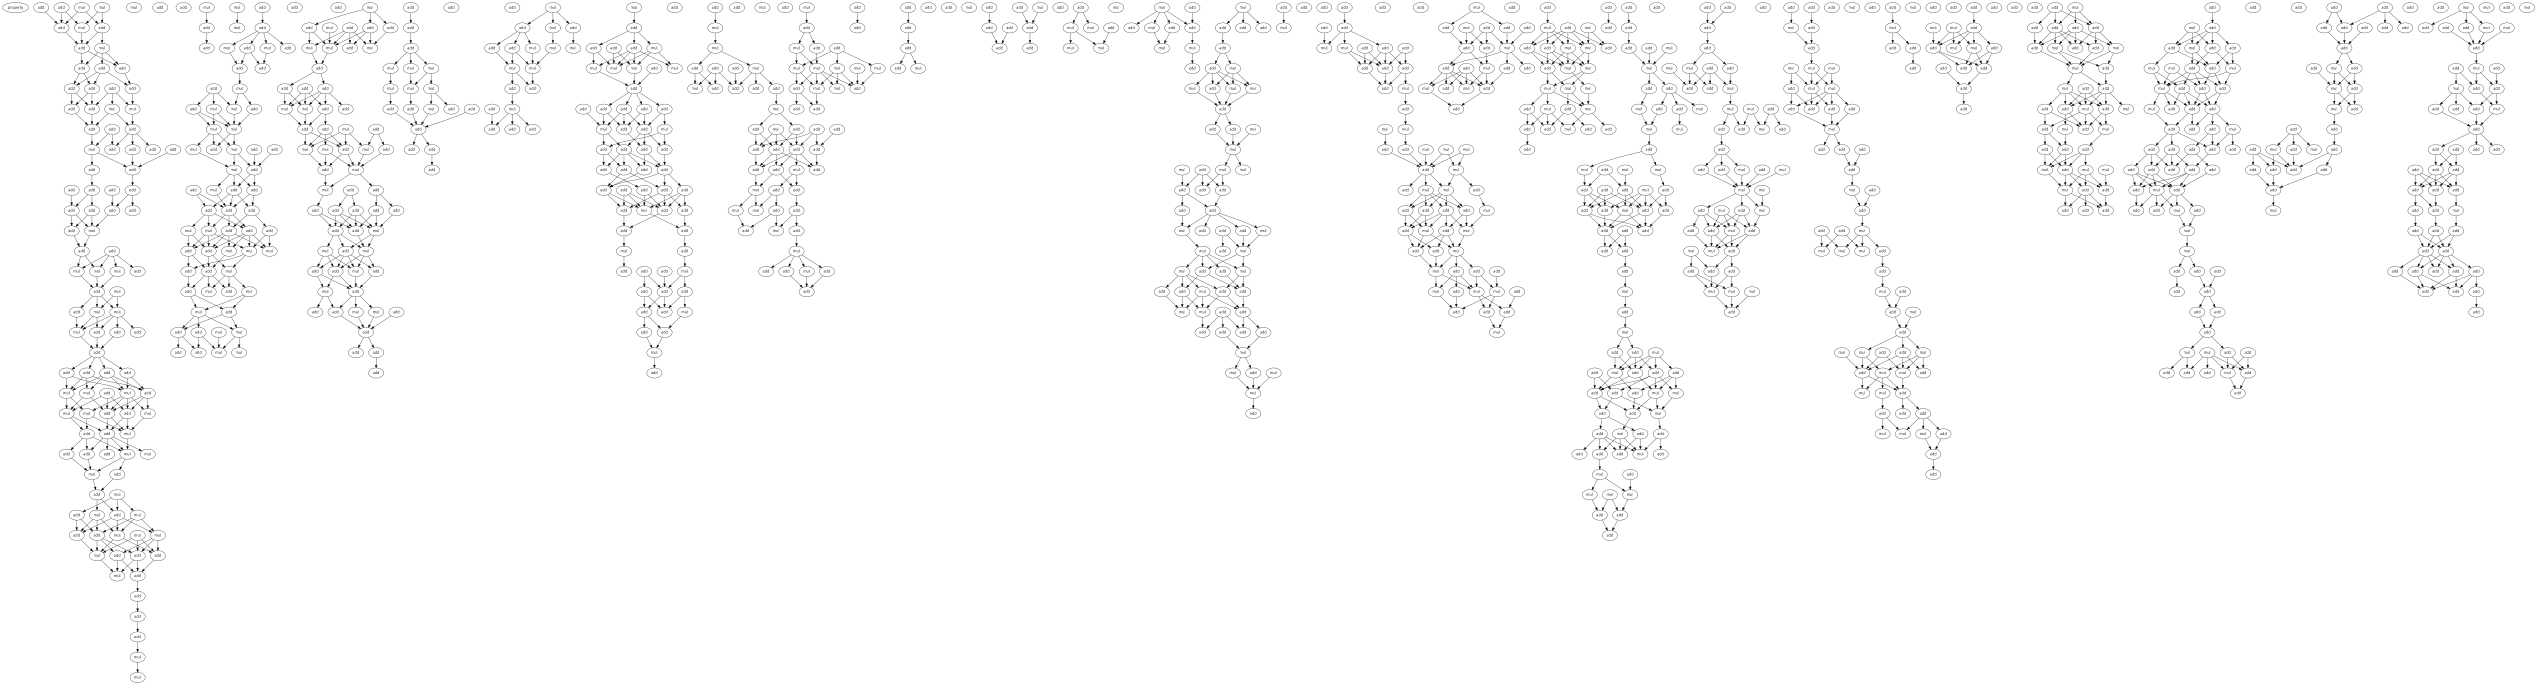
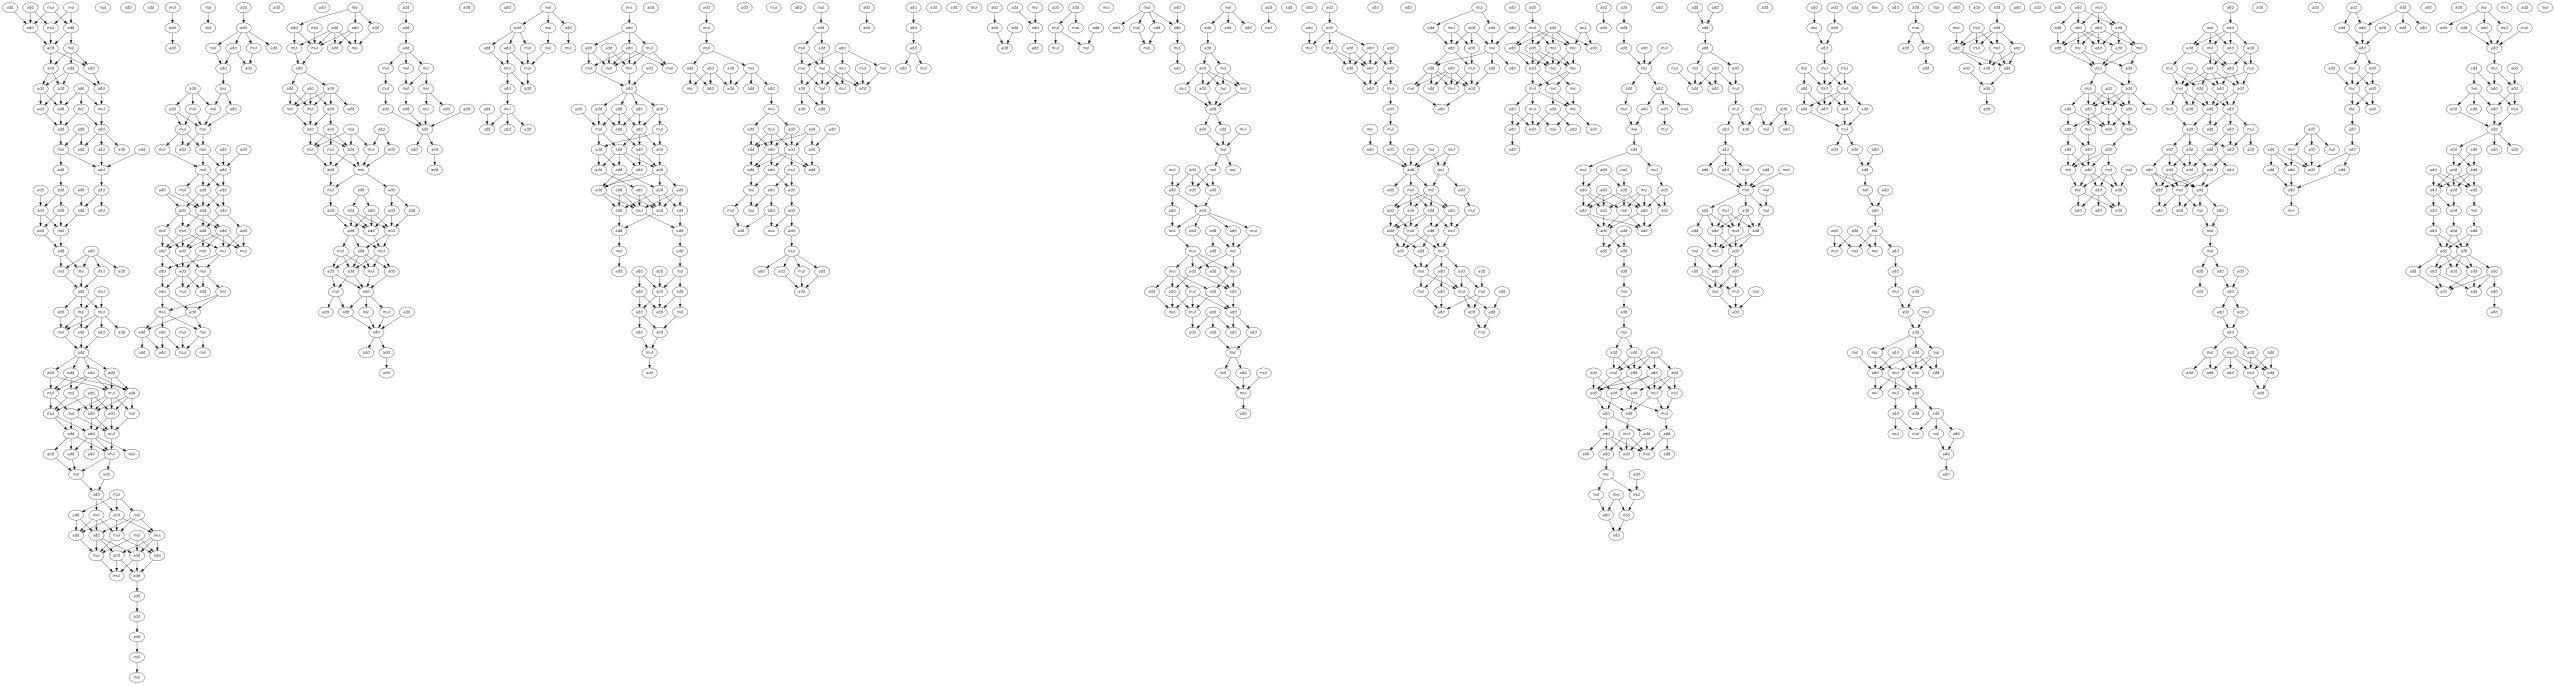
(16, 8) -> none
